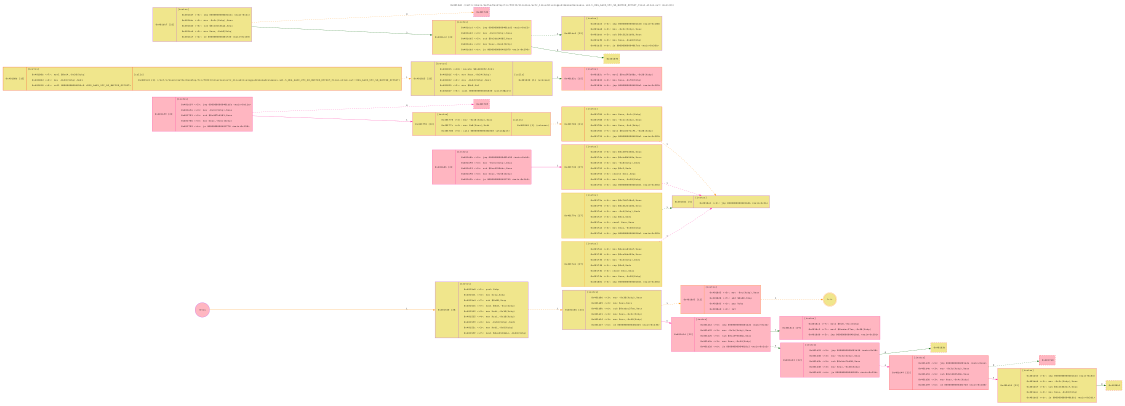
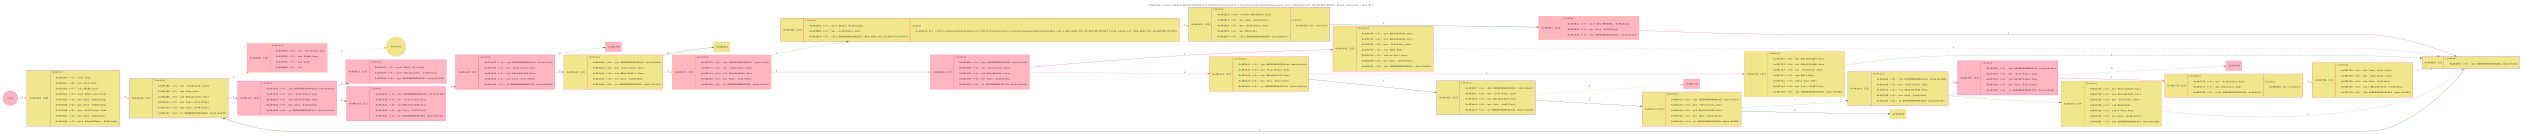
none -> (2048, 34)
none -> (722, 72)
none -> (1259, 74)
none -> (1952, 83)
none -> (2004, 100)
none -> (1355, 131)
(830, 300) -> (396, 47)
(939, 347) -> none
